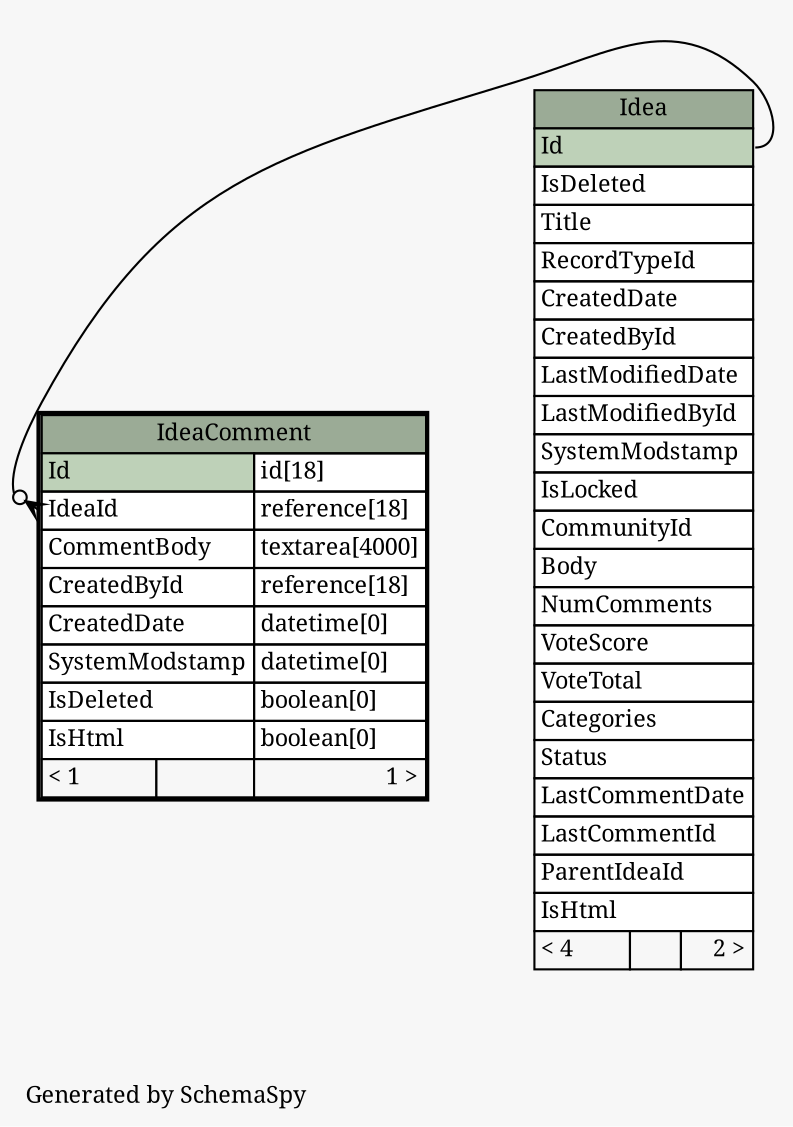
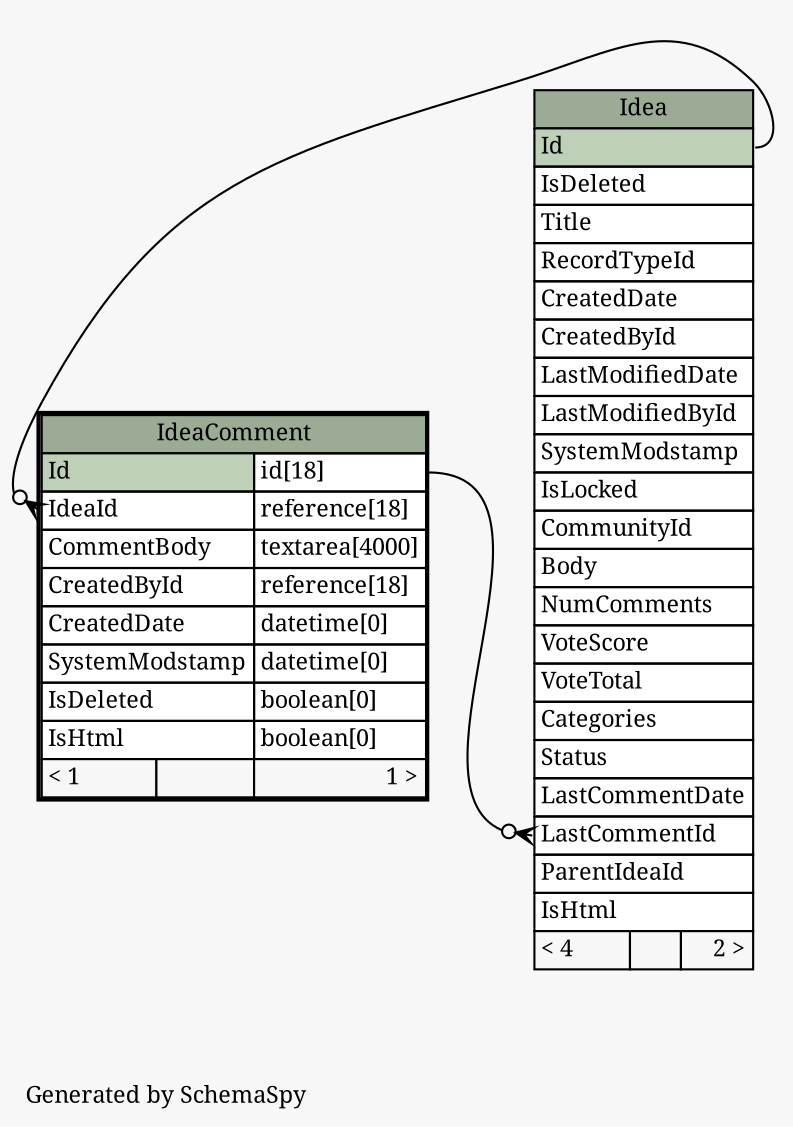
none -> (483, 639)
